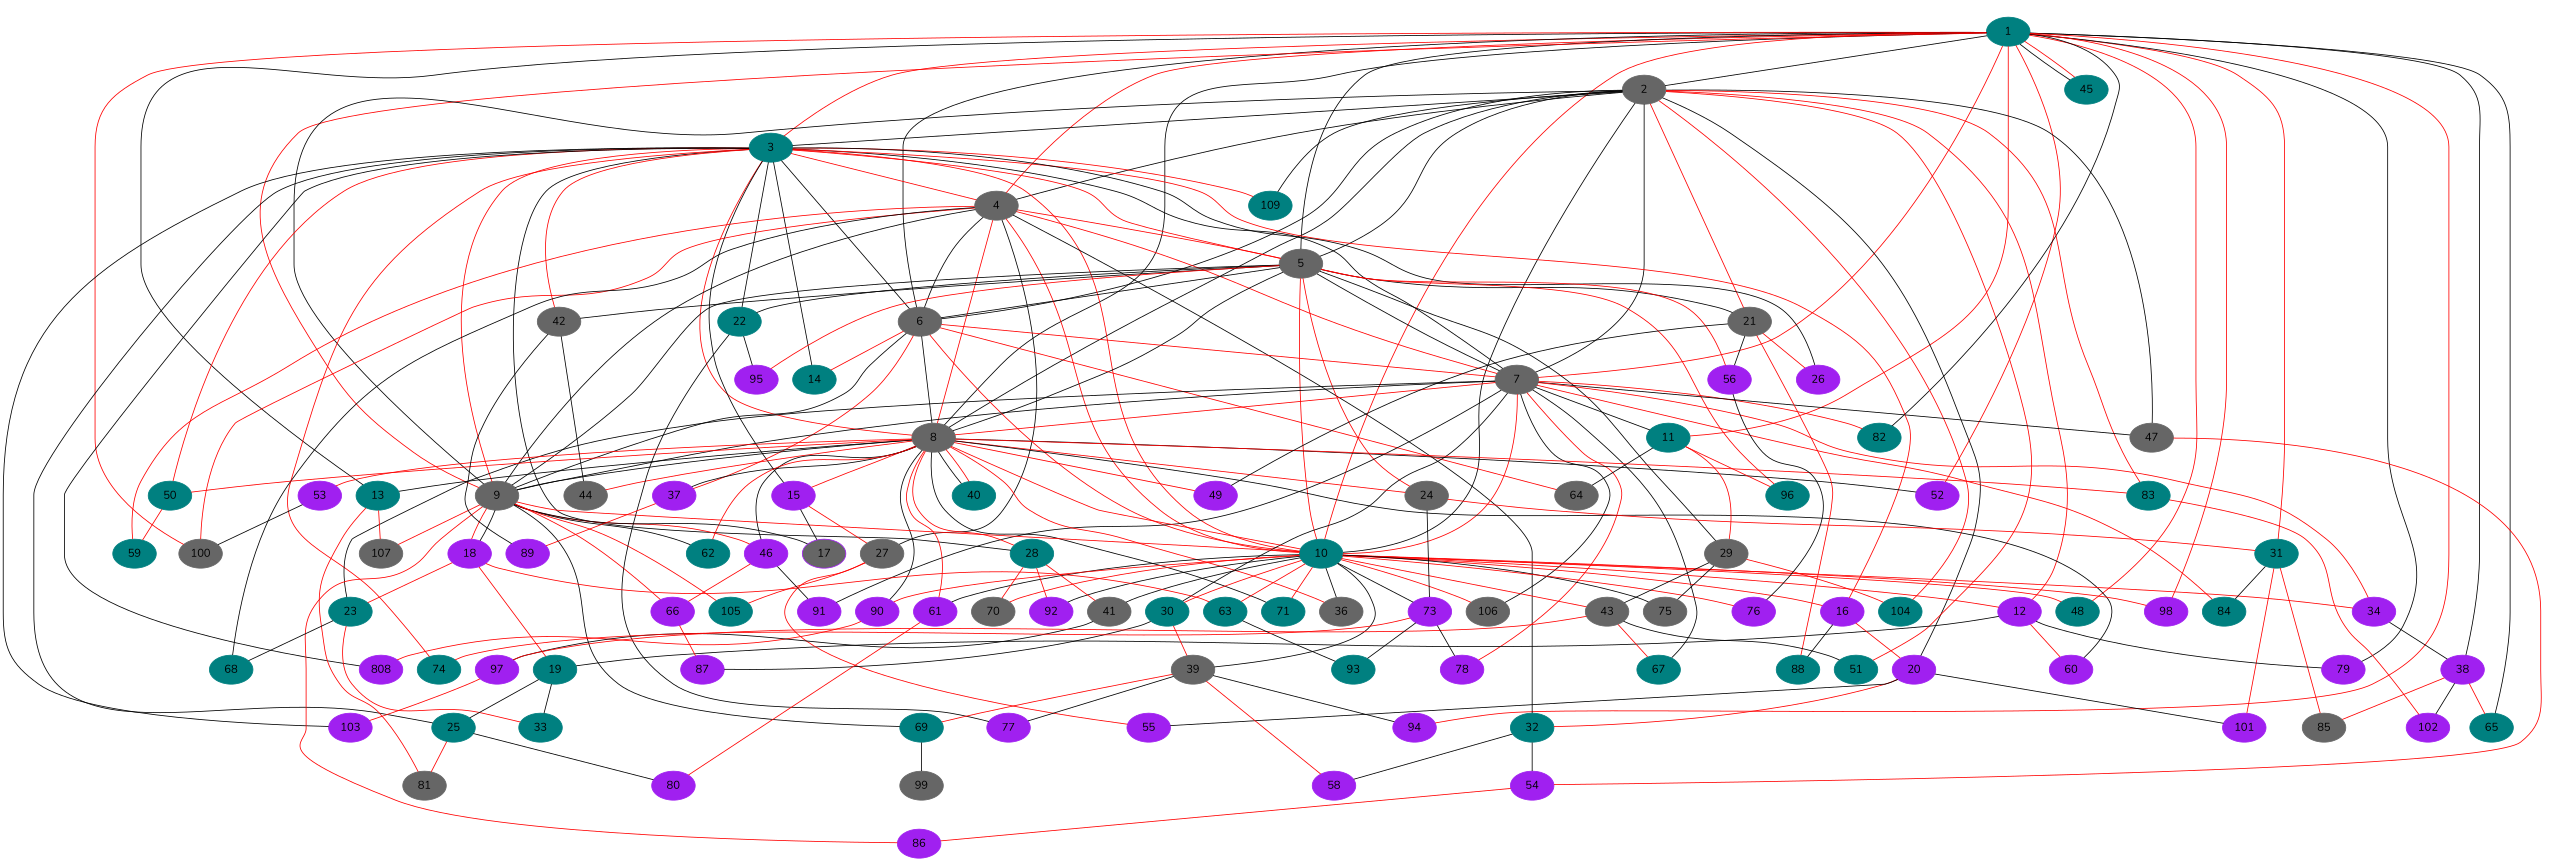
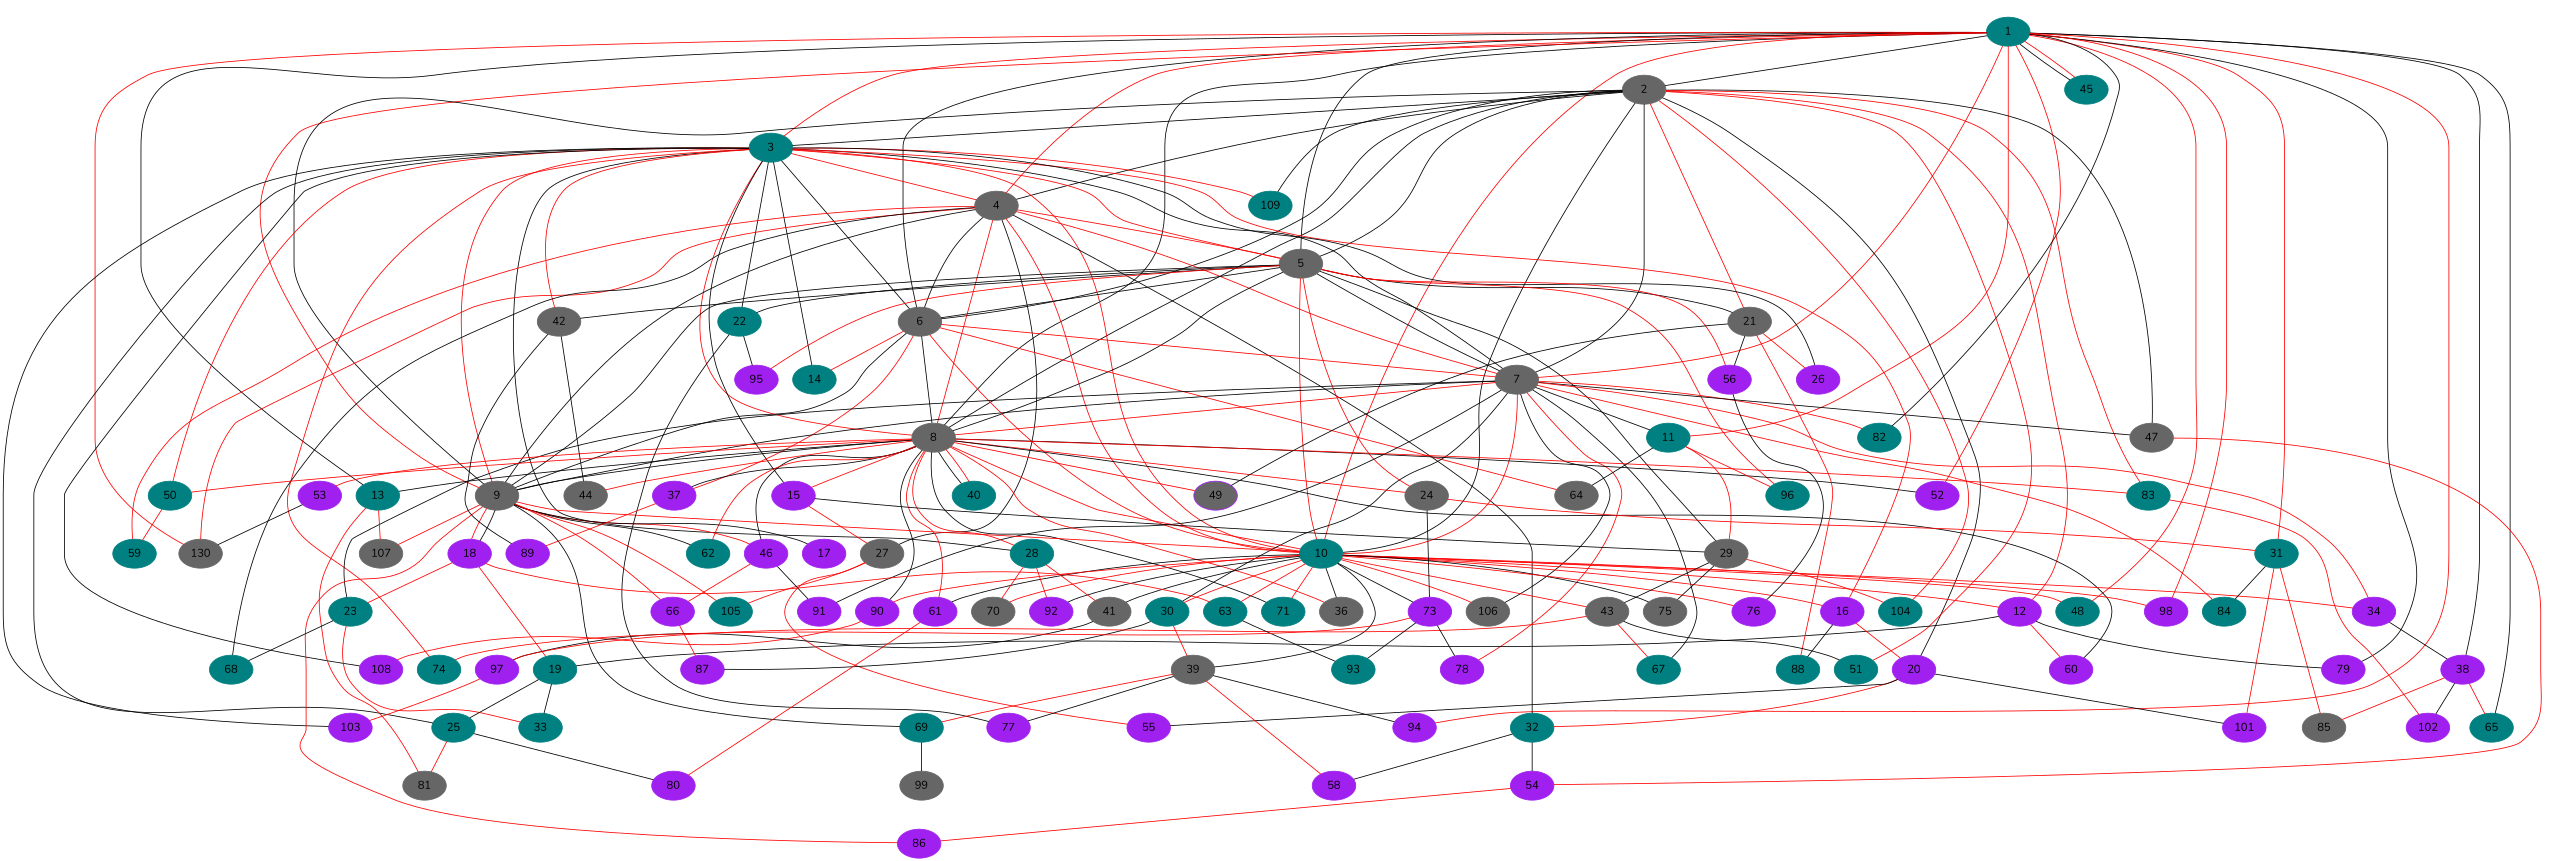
(1216, 496) -> (1216, 496)
(806, 519) -> (1259, 530)
(201, 554) -> (201, 554)
(824, 554) -> (824, 554)
(381, 670) -> (381, 670)
